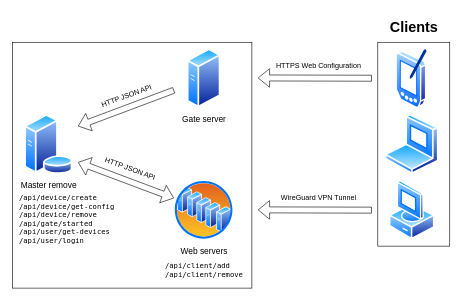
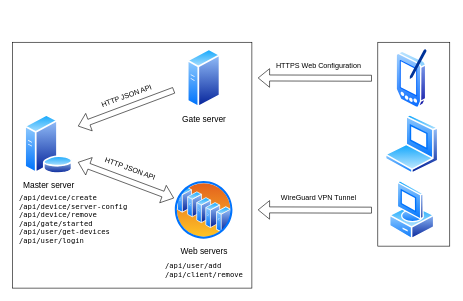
(414, 27) -> none
(49, 185) -> (49, 185)
(60, 219) -> (66, 219)
(204, 270) -> (204, 270)
